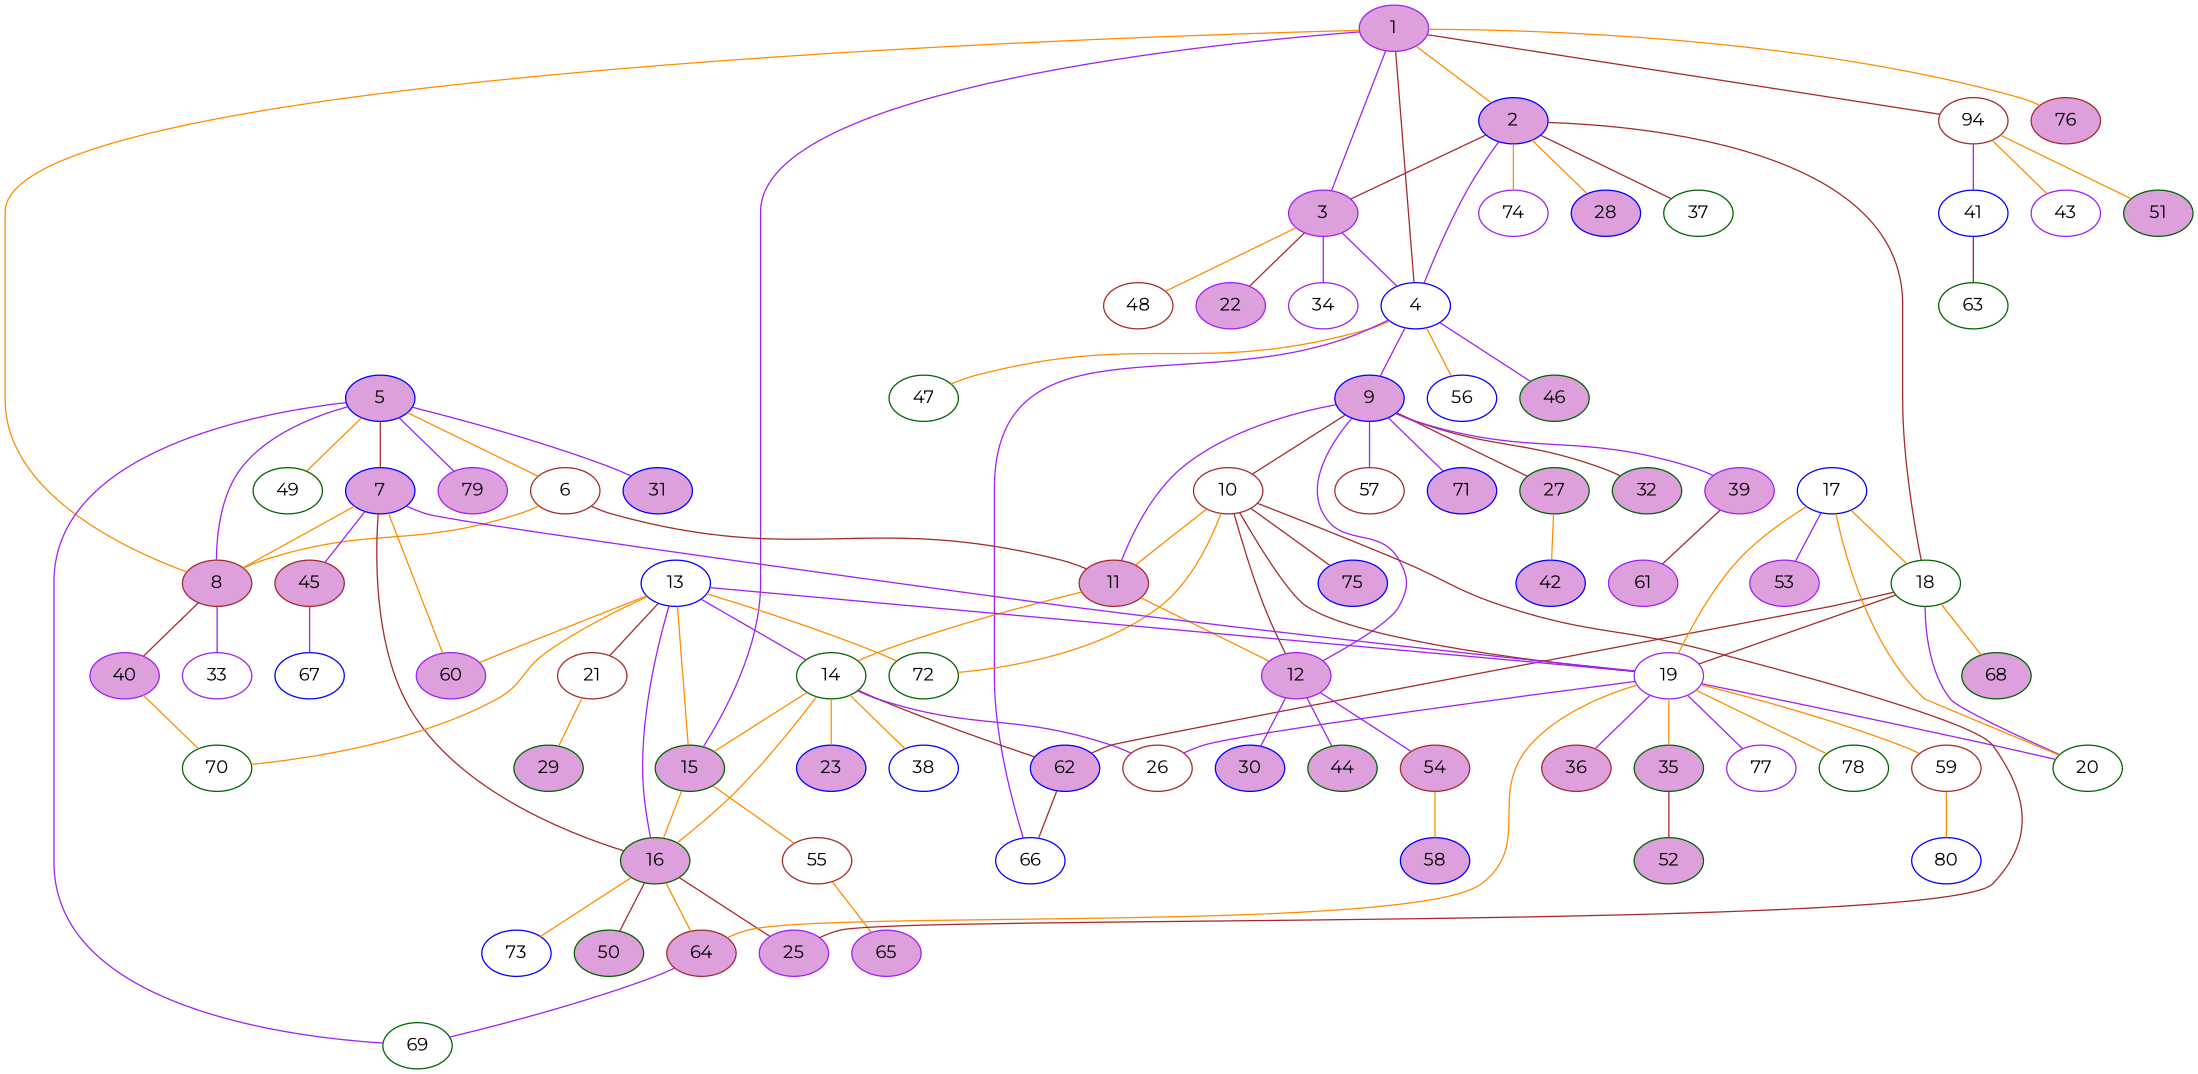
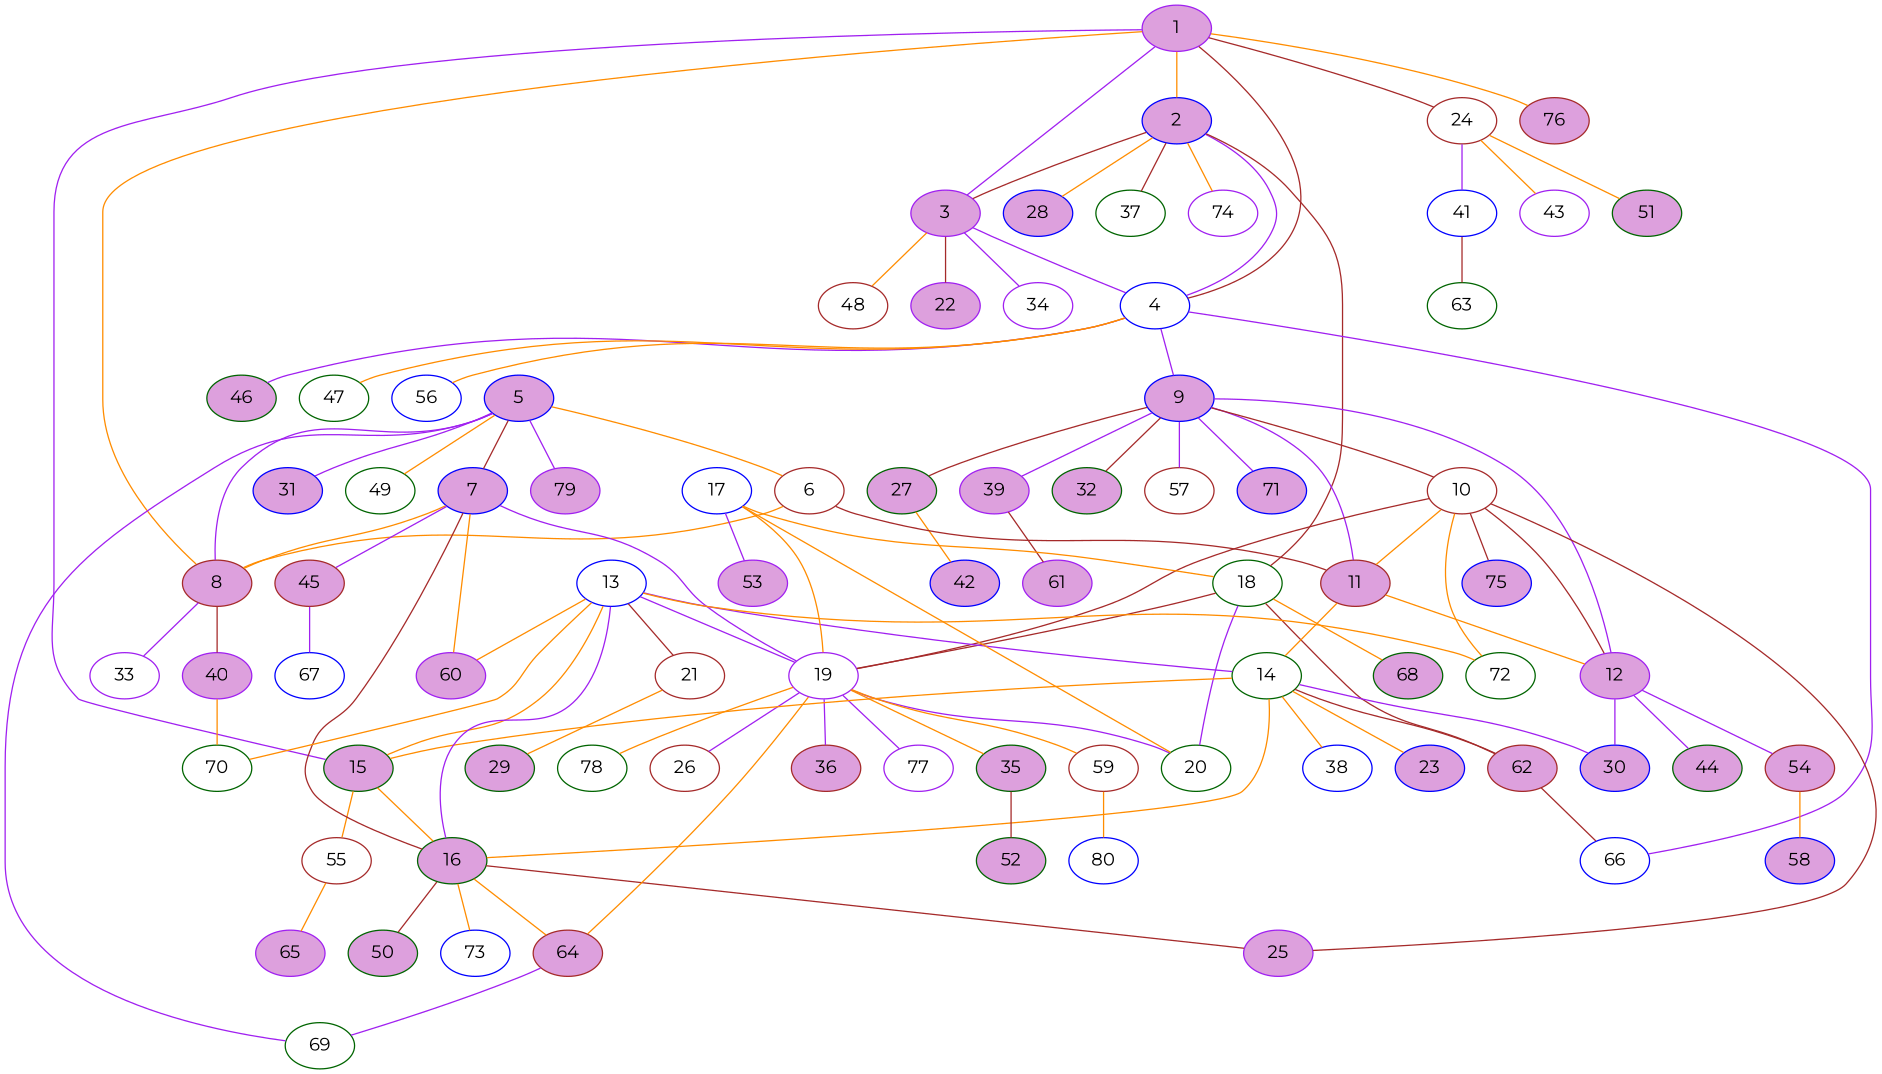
(1973, 121) -> (1462, 121)
(987, 721) -> (1445, 715)
(1065, 768) -> (1522, 768)
